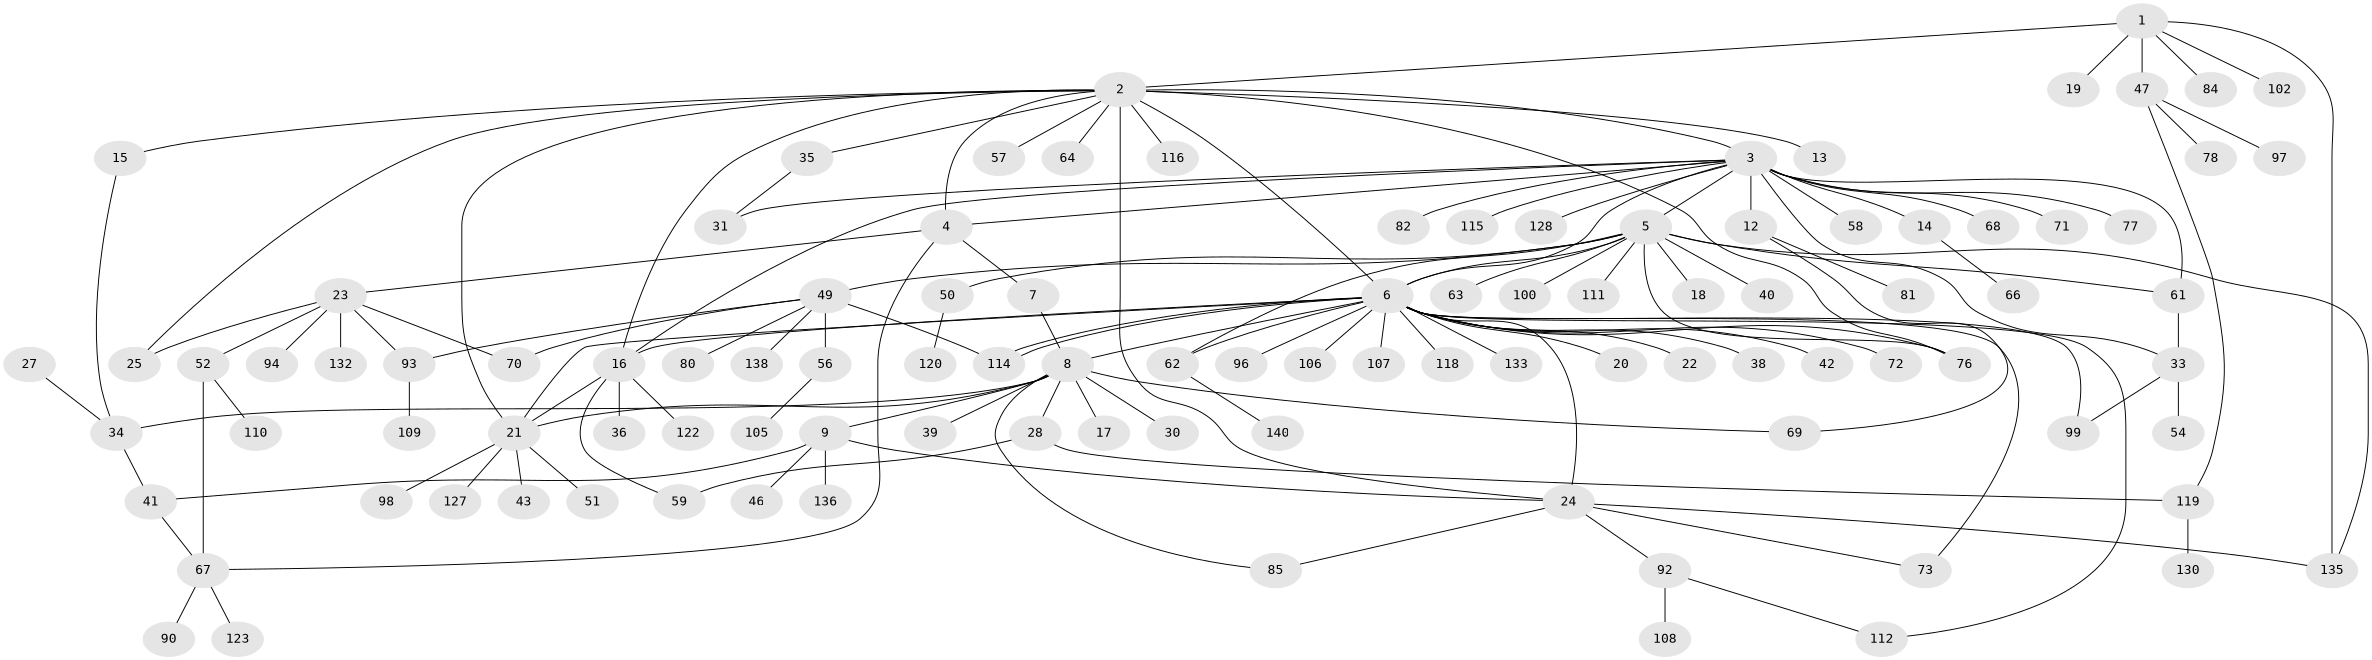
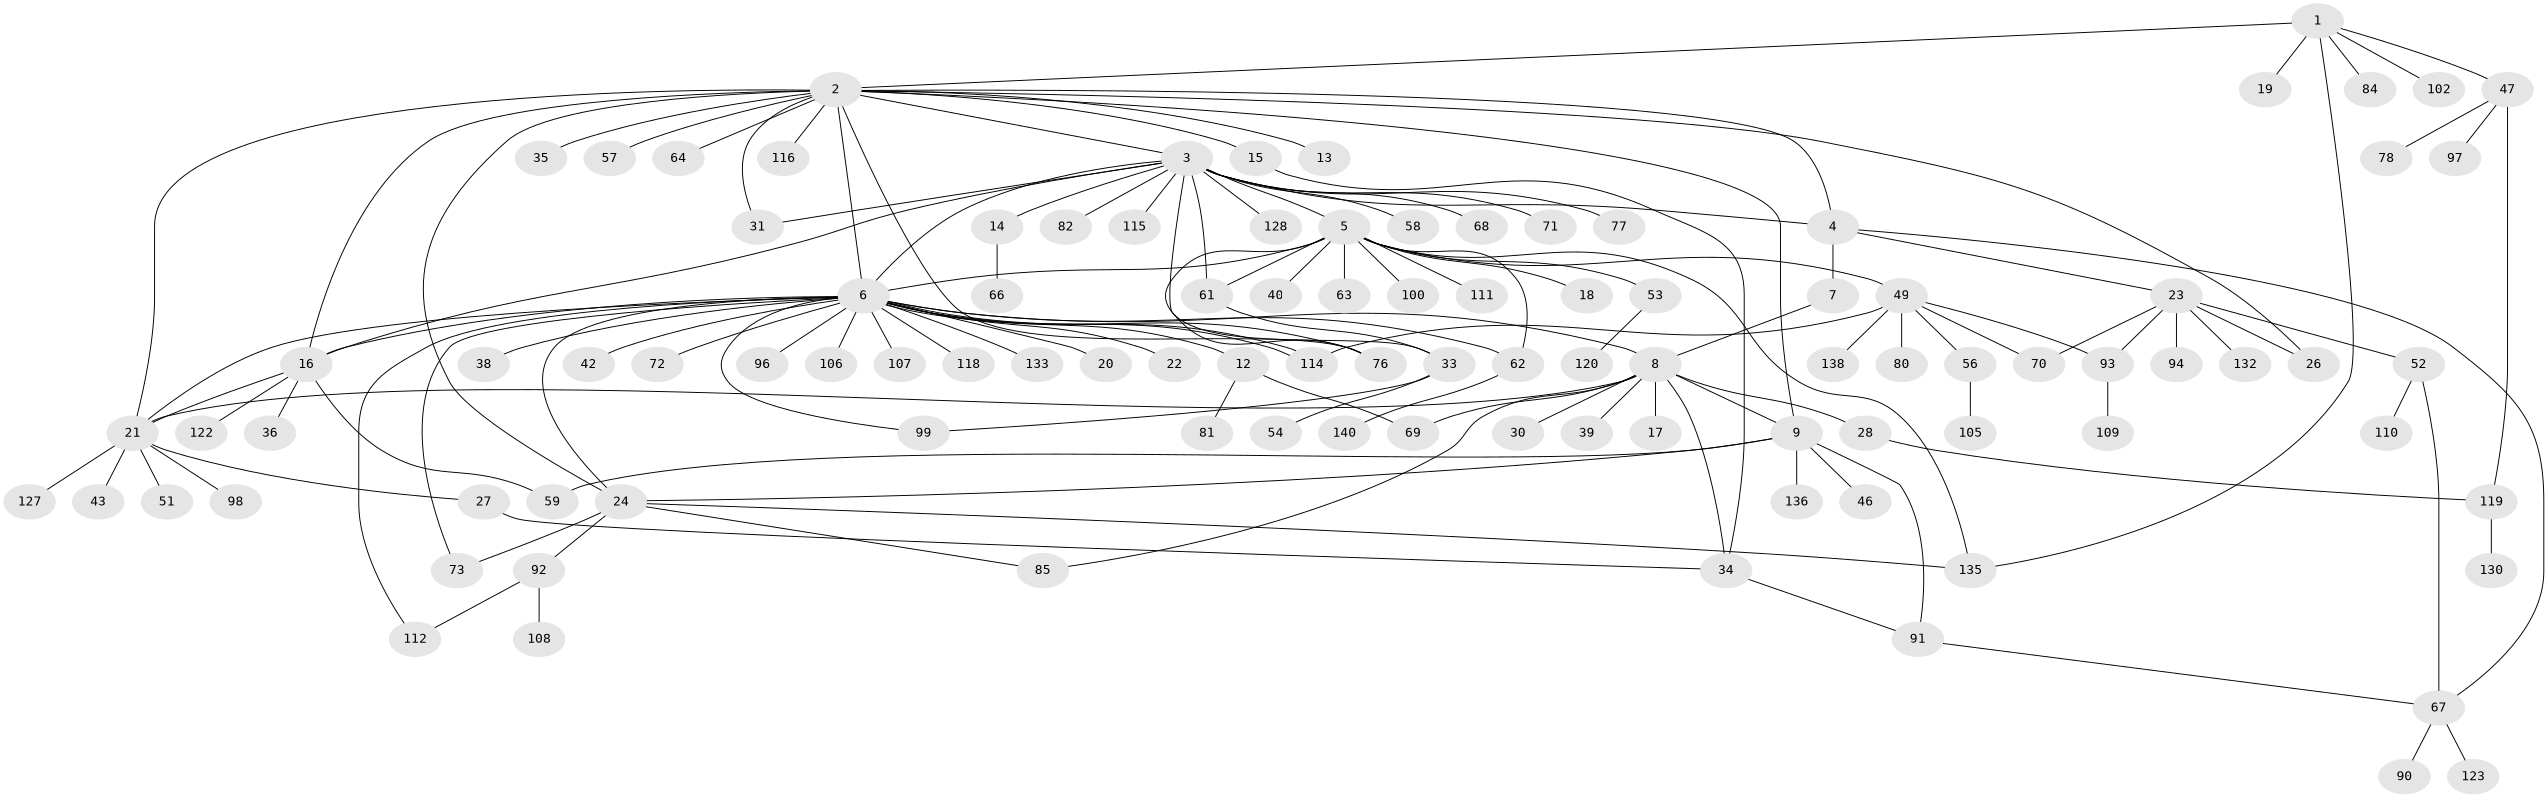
none -> (1426, 131)
(764, 193) -> (751, 138)
(1751, 193) -> (1141, 332)
(947, 296) -> (1655, 296)
(135, 364) -> (2314, 364)
(855, 464) -> (1171, 455)
none -> (303, 481)
(151, 502) -> (1918, 639)
